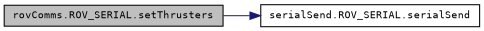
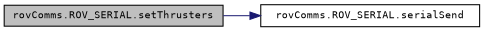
(370, 16) -> (370, 16)
